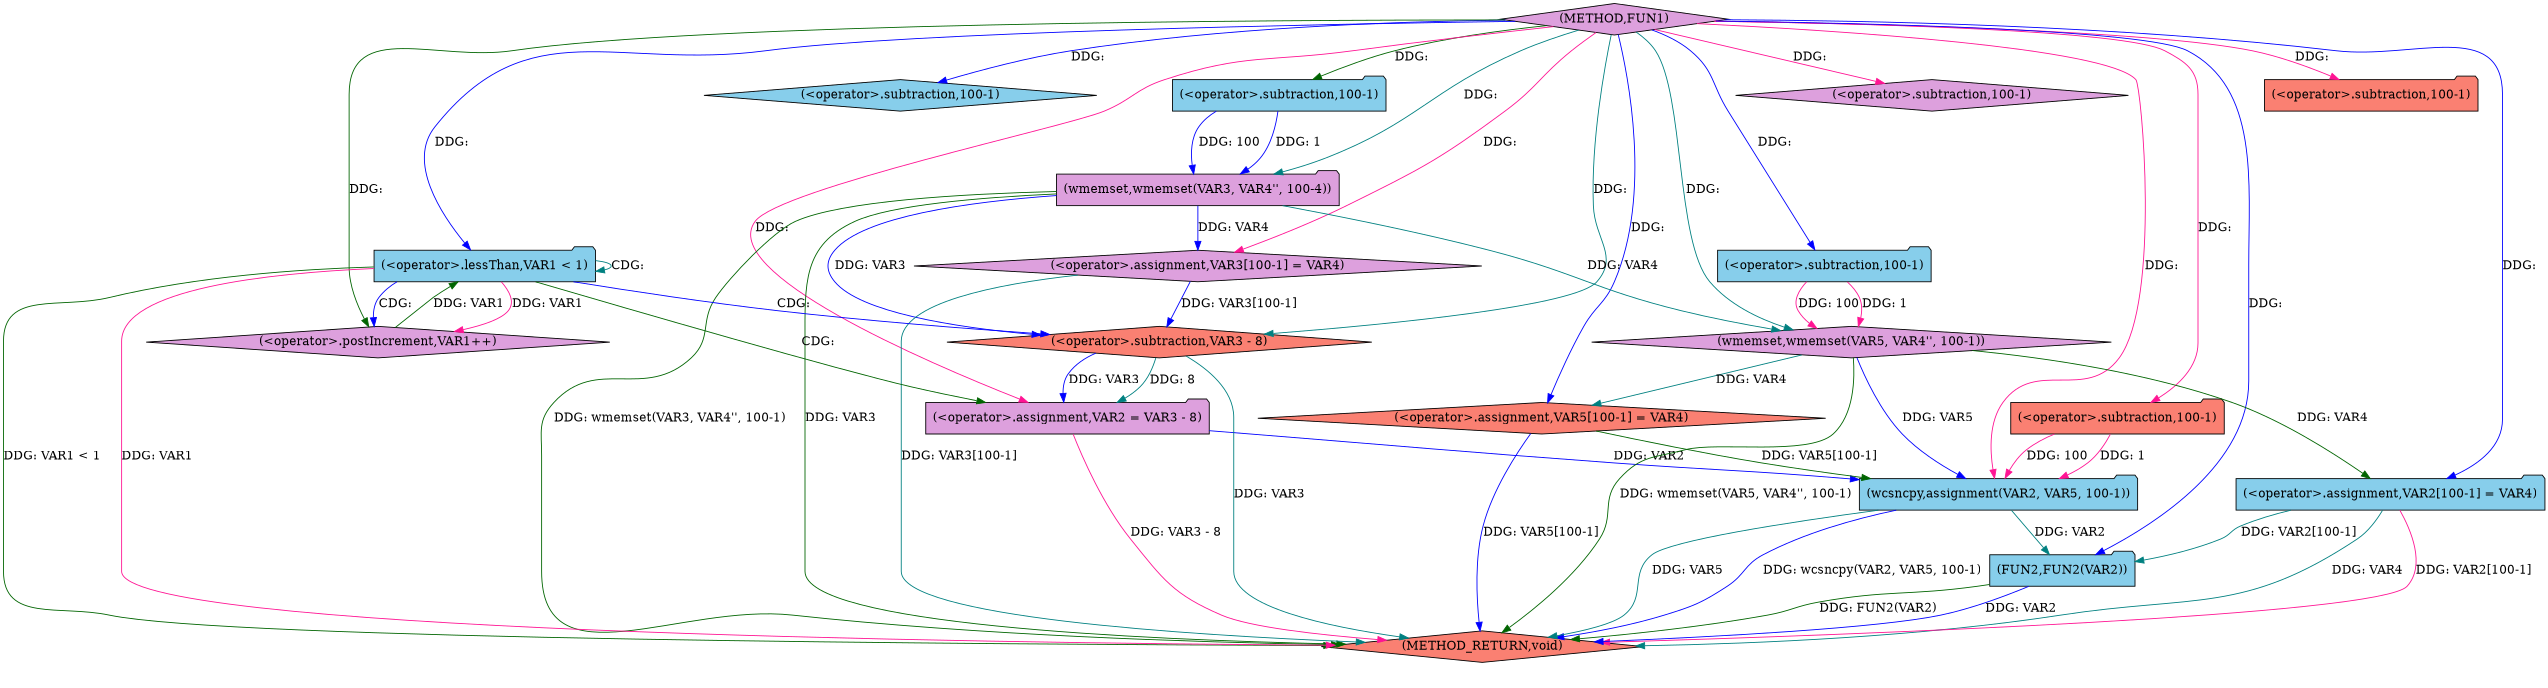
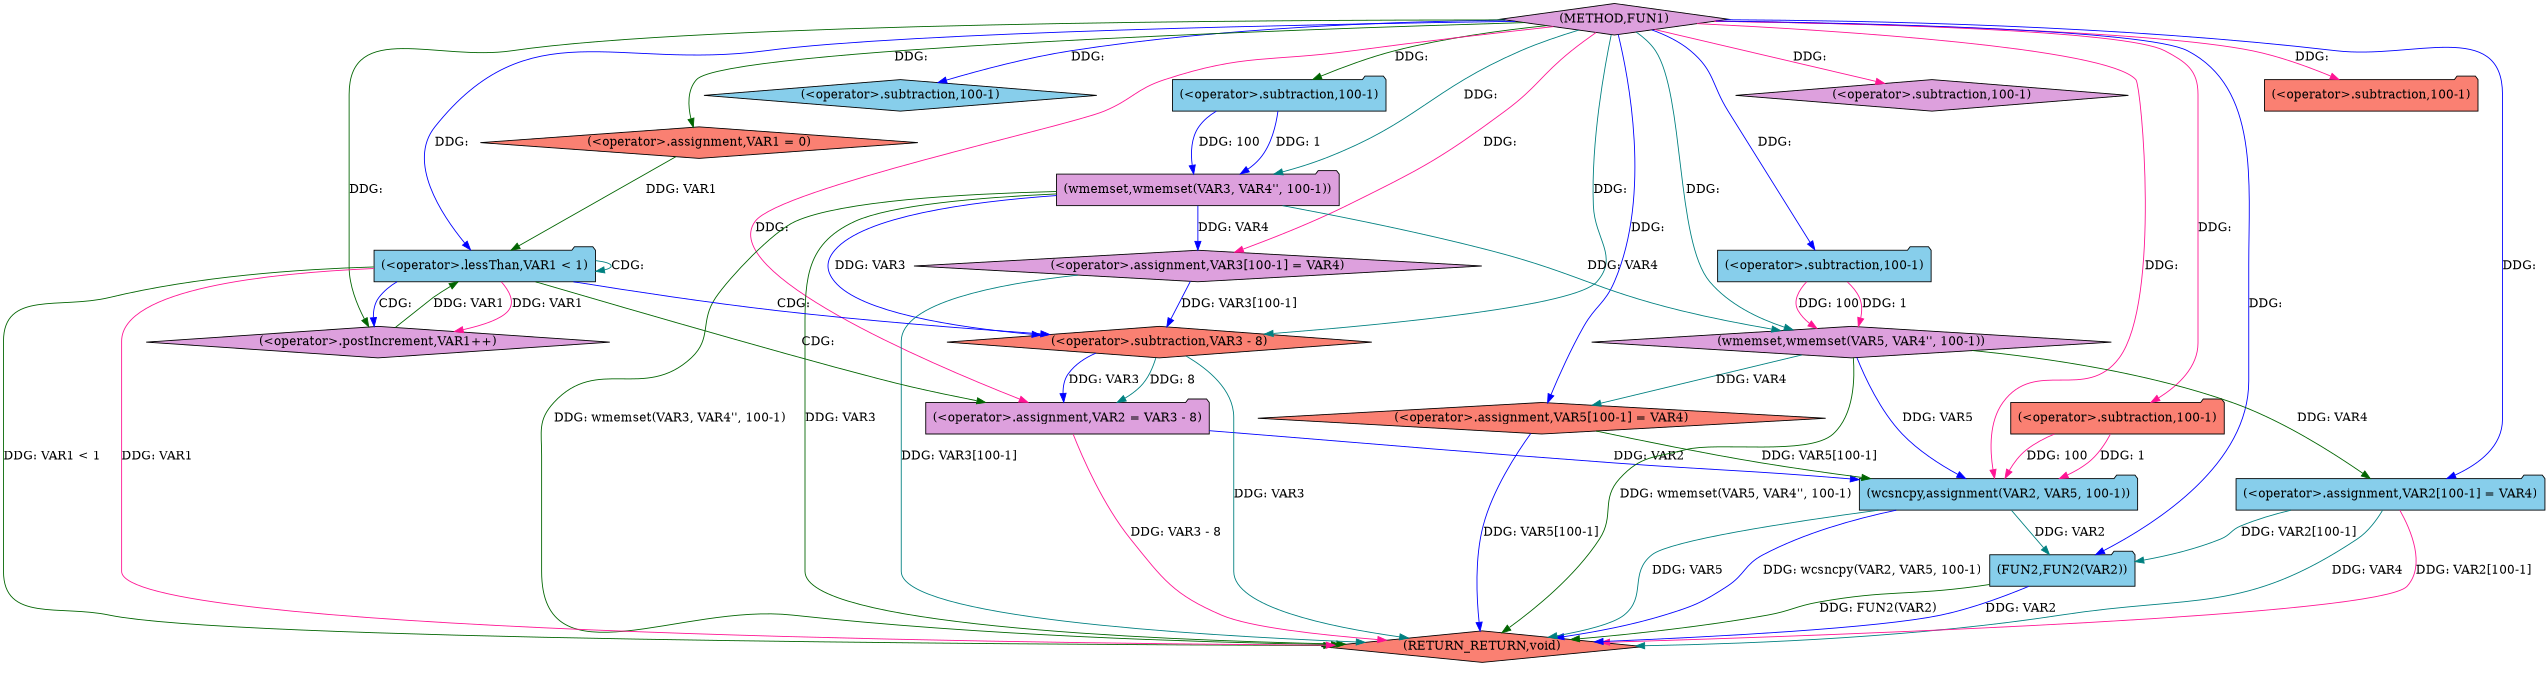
none -> (699, 143)
(1198, 190) -> (1198, 190)
(1482, 647) -> (1482, 647)
